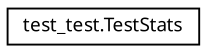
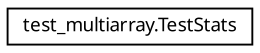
(103, 27) -> (130, 27)
